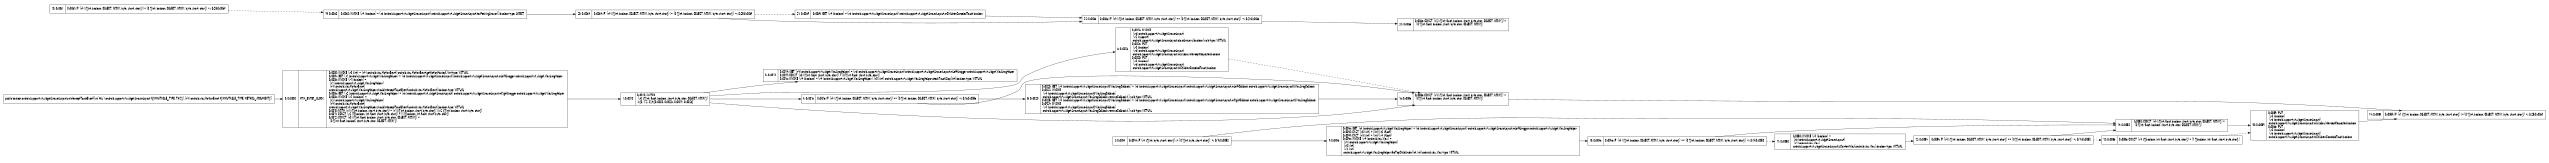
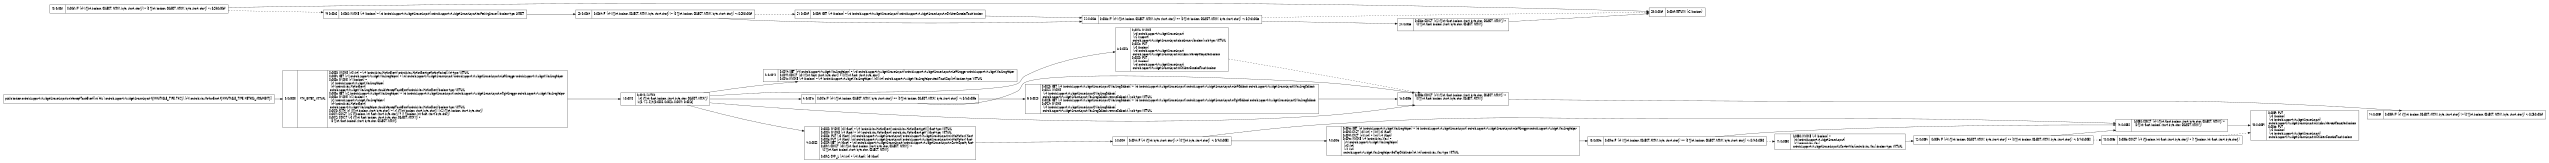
none -> (1677, 12)
(312, 99) -> (313, 99)
(2377, 120) -> none
none -> (890, 143)
